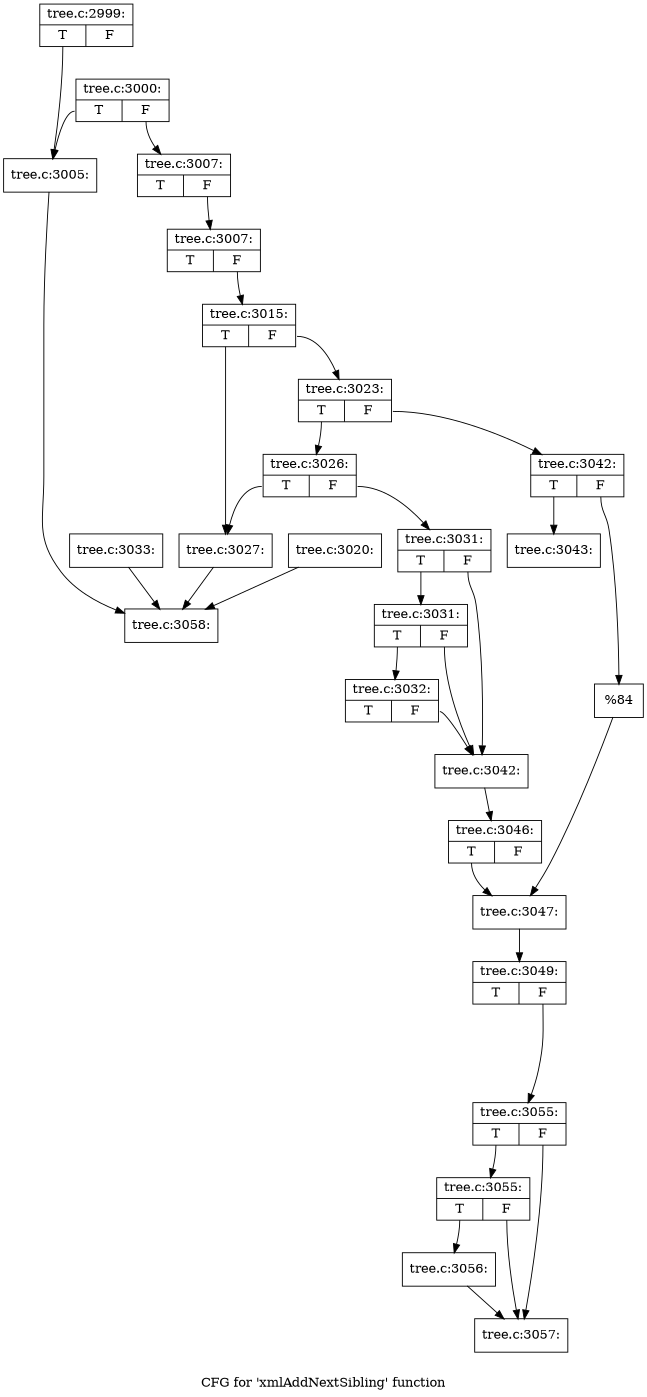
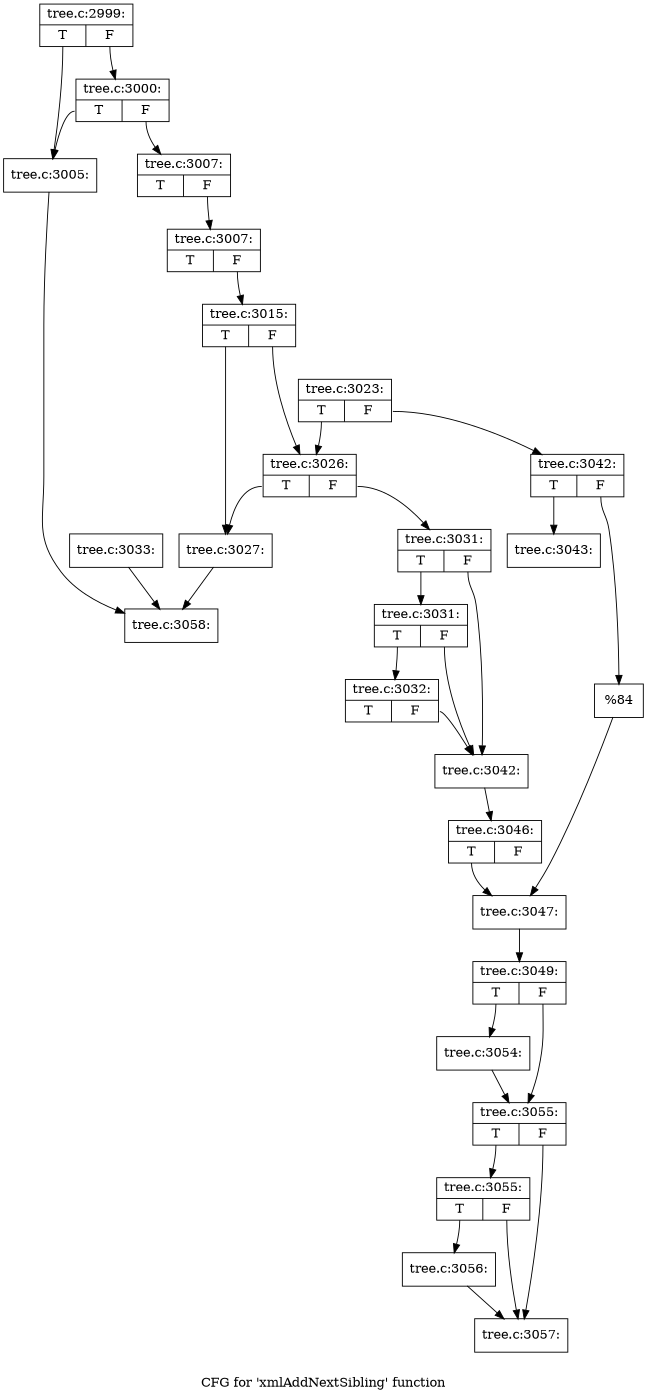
none -> (111, 59)
(321, 348) -> (280, 397)
(335, 551) -> none
none -> (483, 1053)
